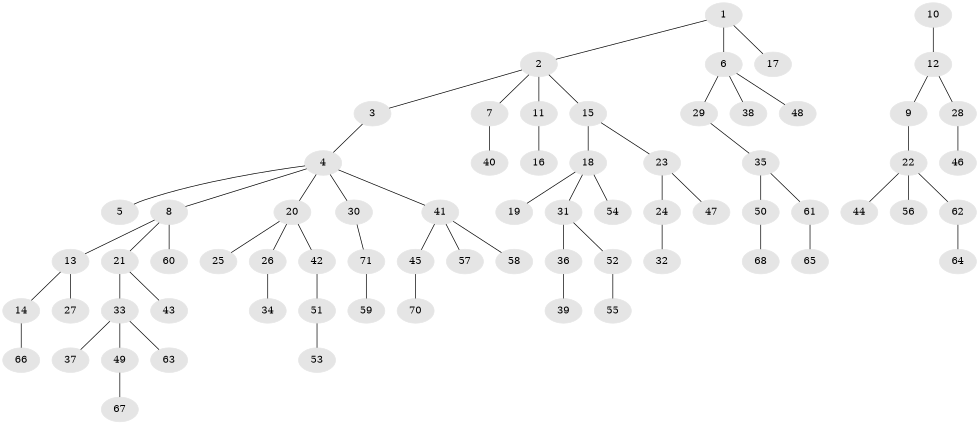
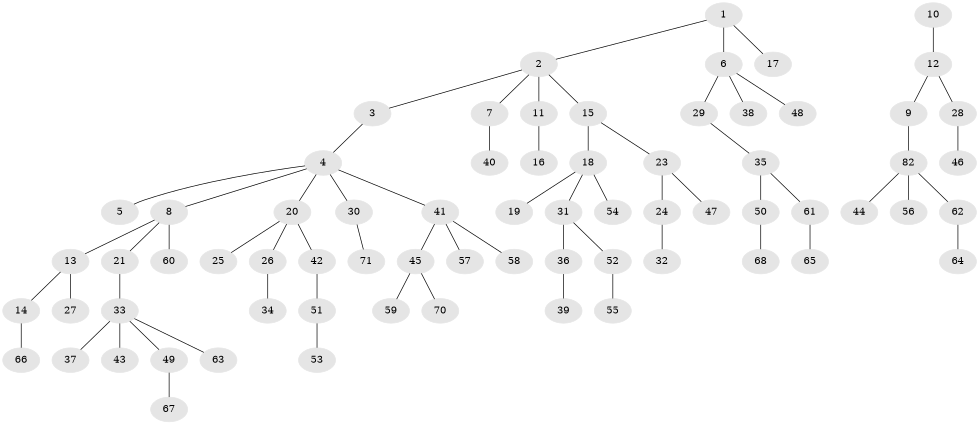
(909, 163) -> (909, 163)
(144, 286) -> (120, 336)
(366, 286) -> (403, 286)
